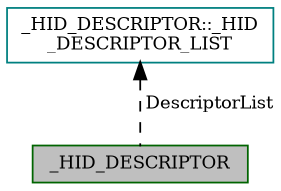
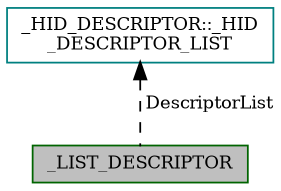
(140, 164) -> (140, 164)
